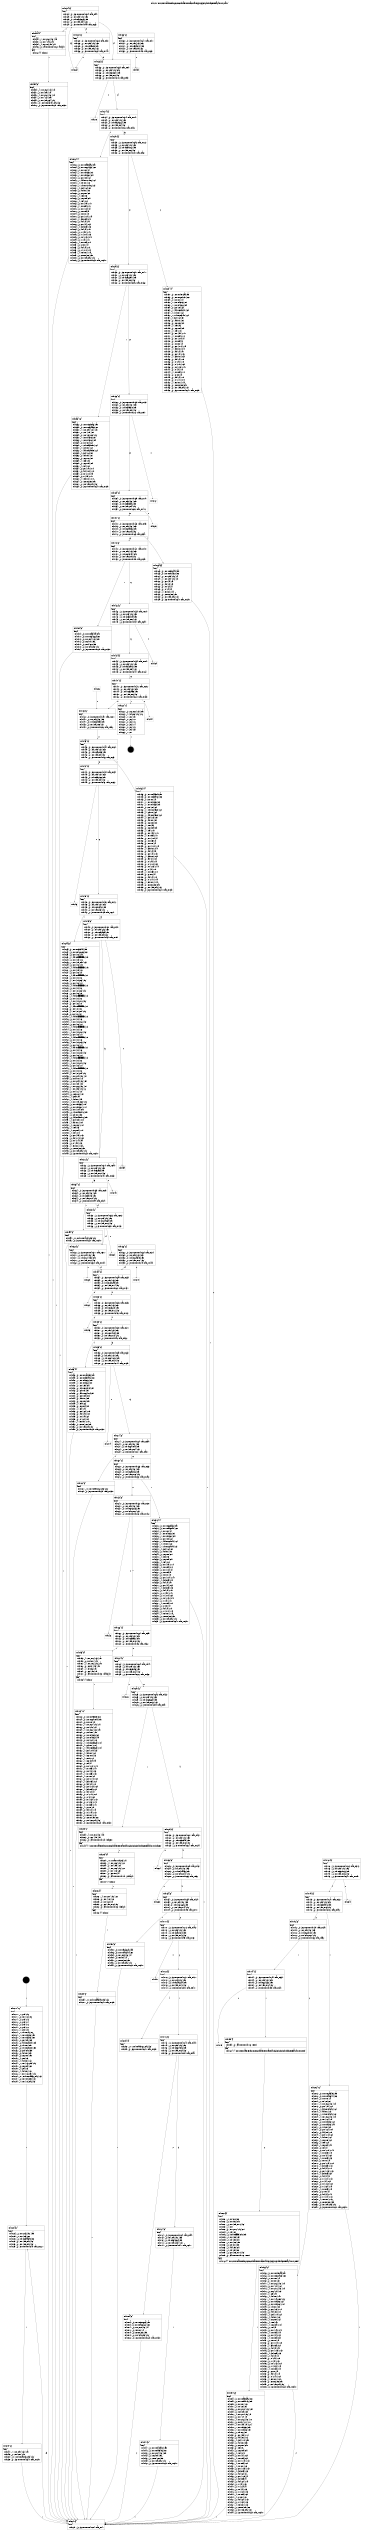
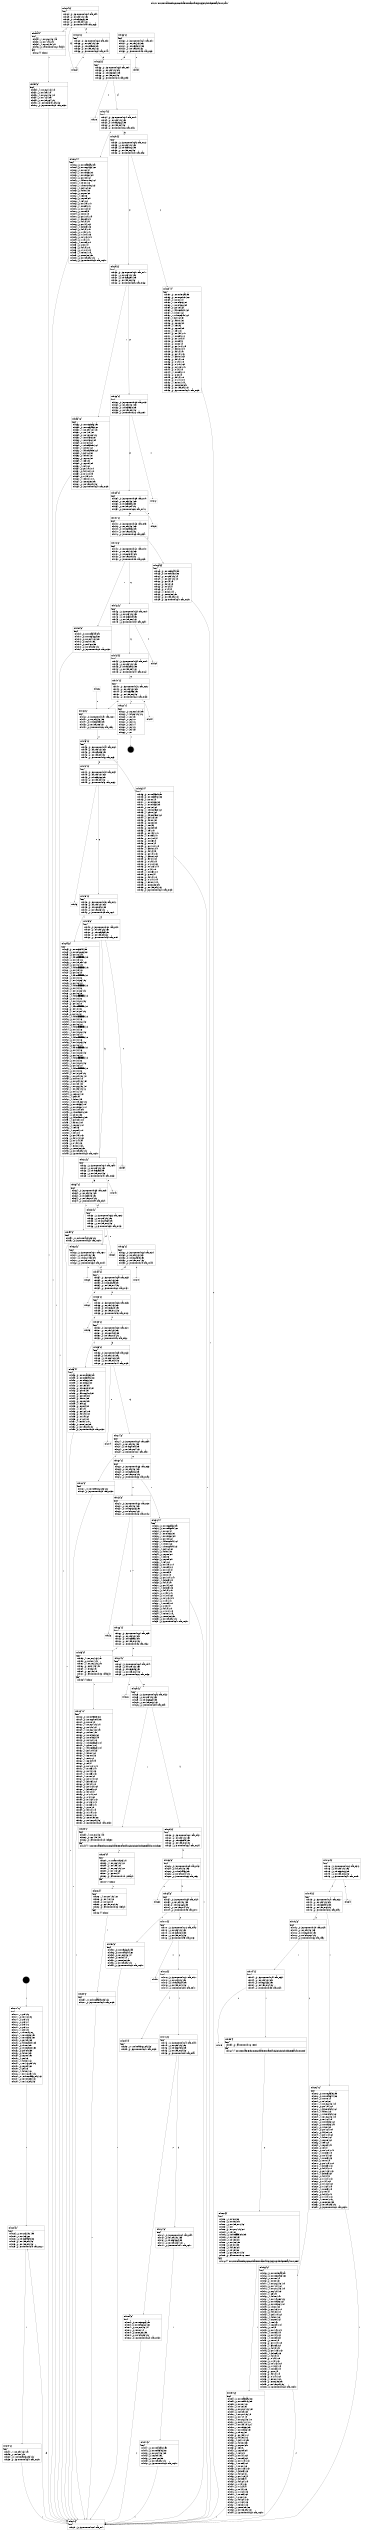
(112, 37) -> (124, 57)
(129, 538) -> none
(158, 1869) -> none
